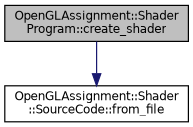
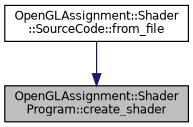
(97, 57) -> (97, 57)
